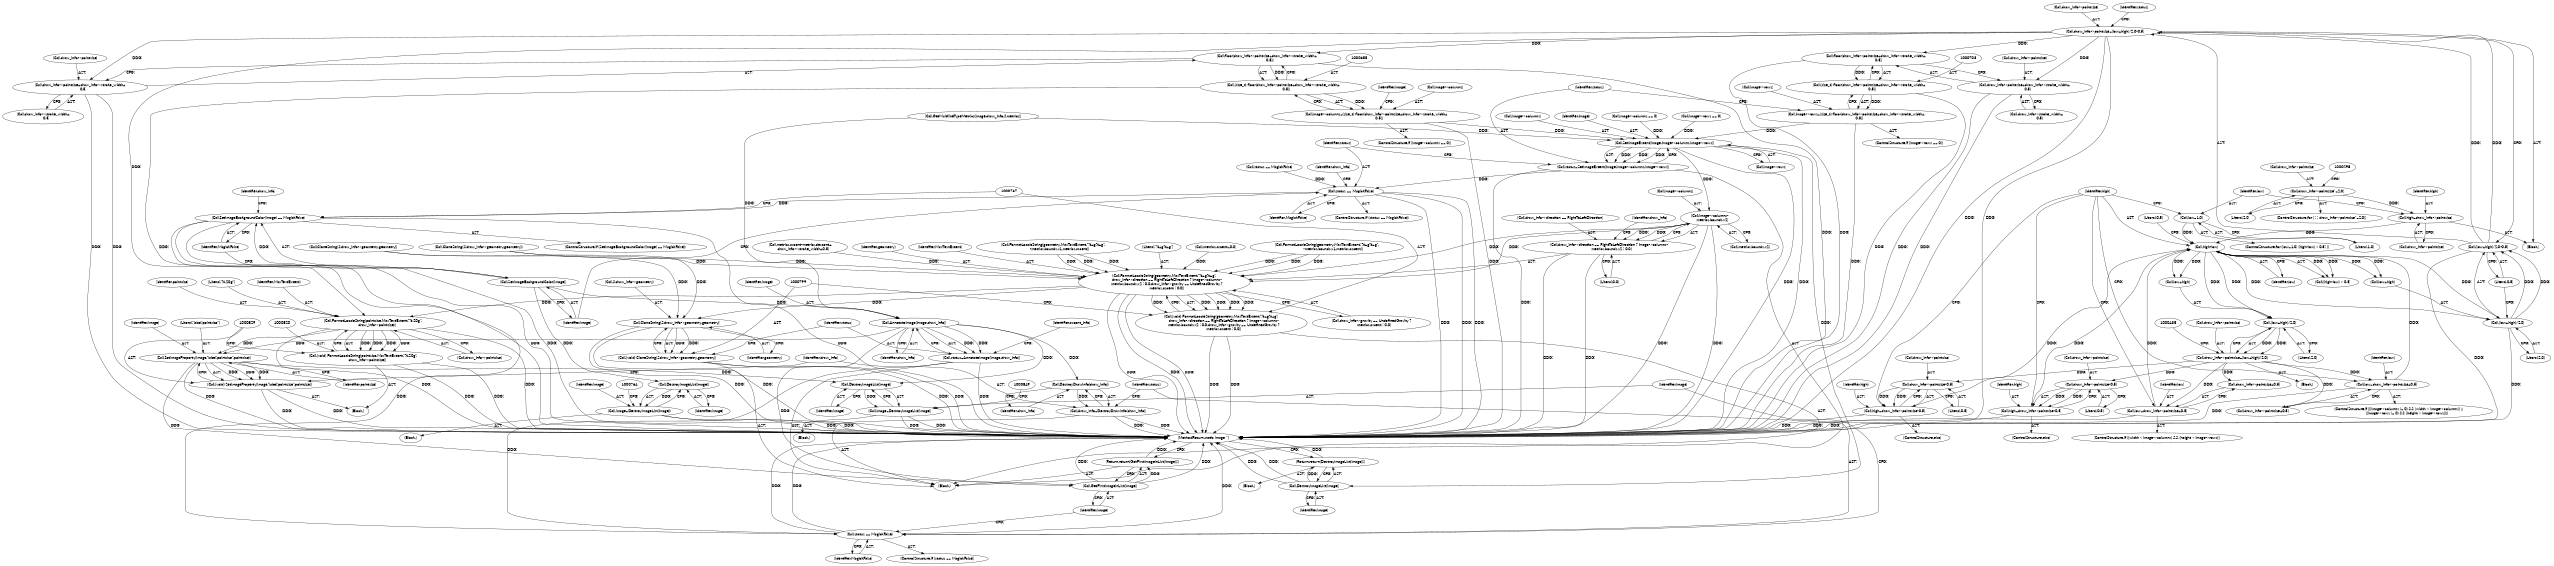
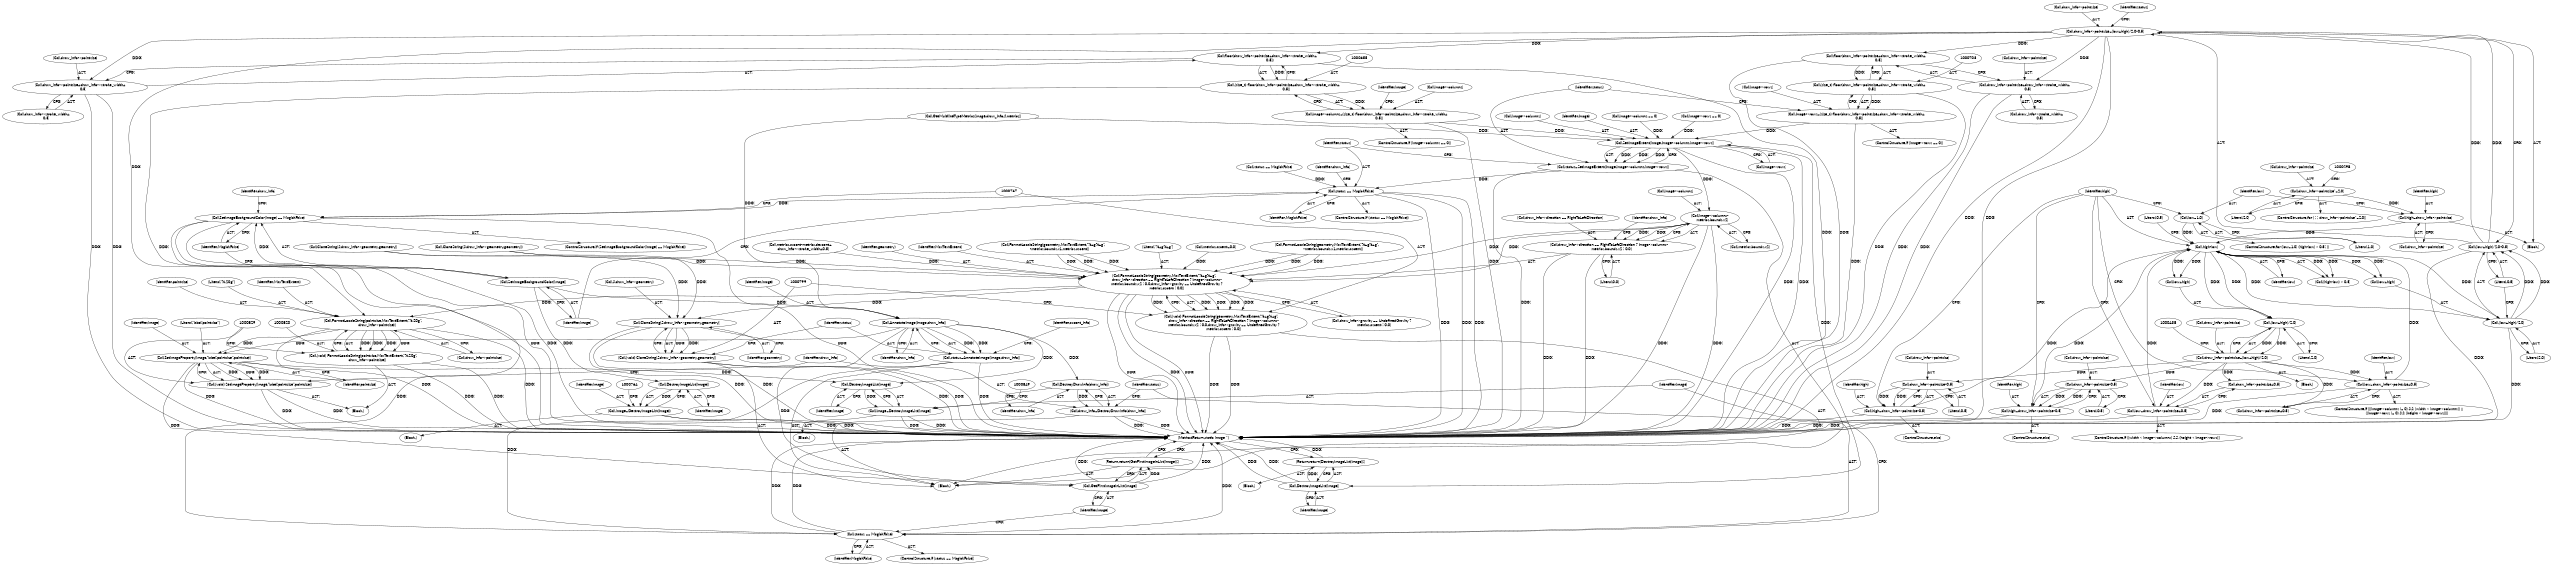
(1163, 450) -> (1163, 450)
